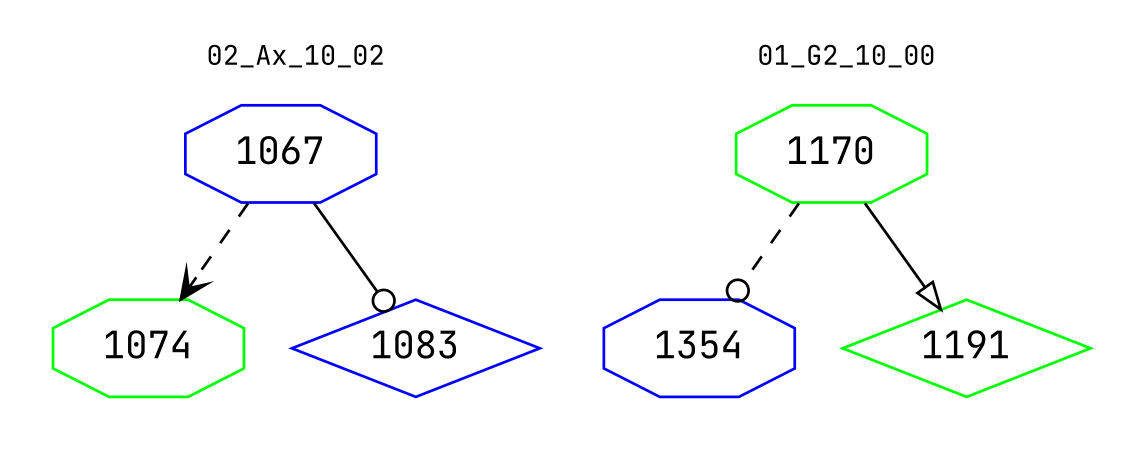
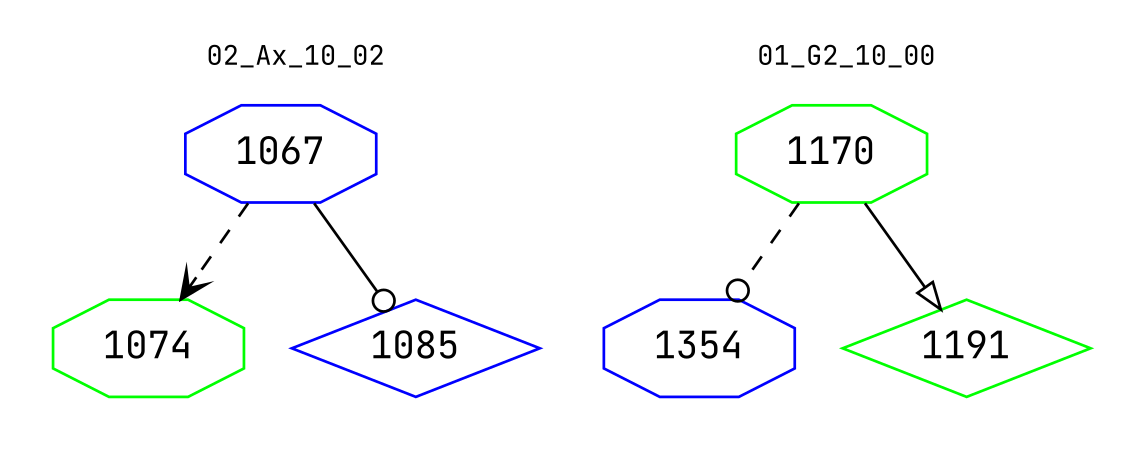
(416, 348) -> (416, 348)
